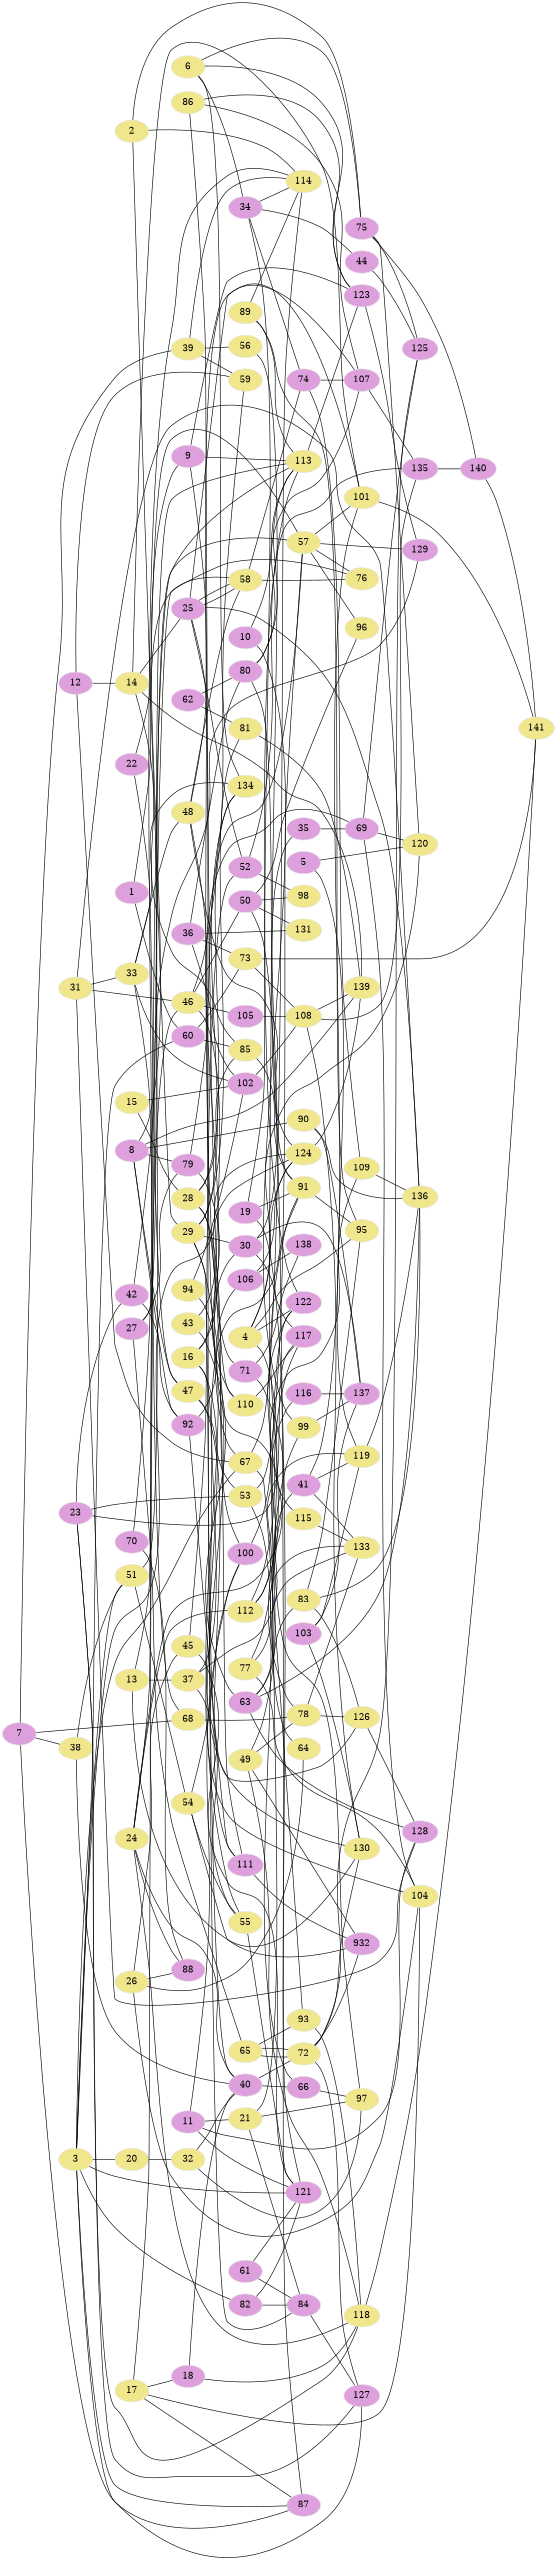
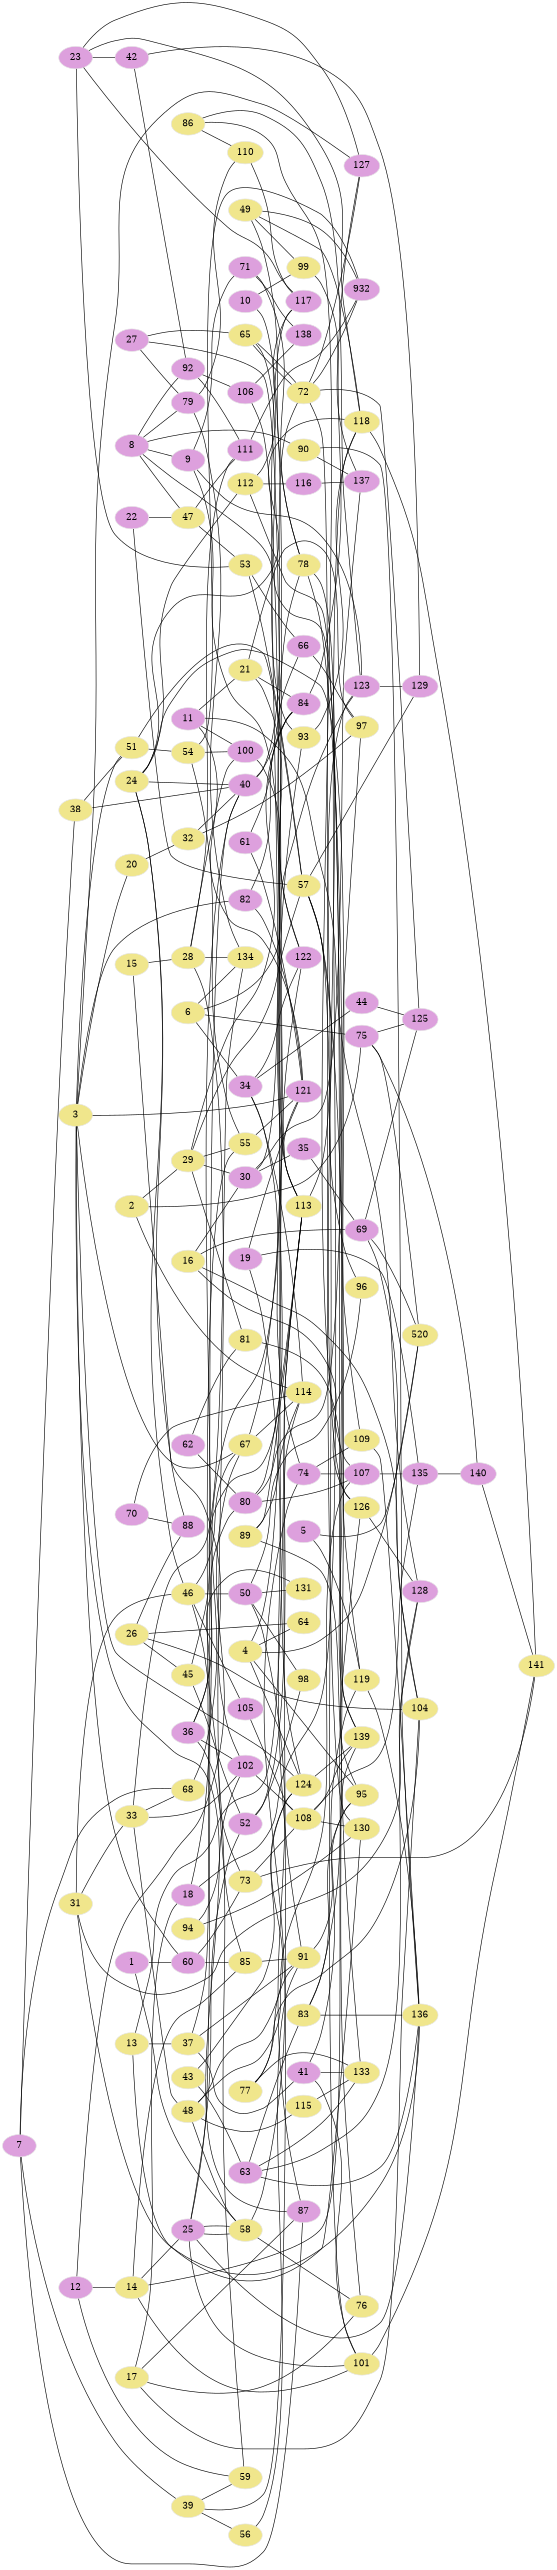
(420, 844) -> (420, 1335)
(304, 1634) -> none
